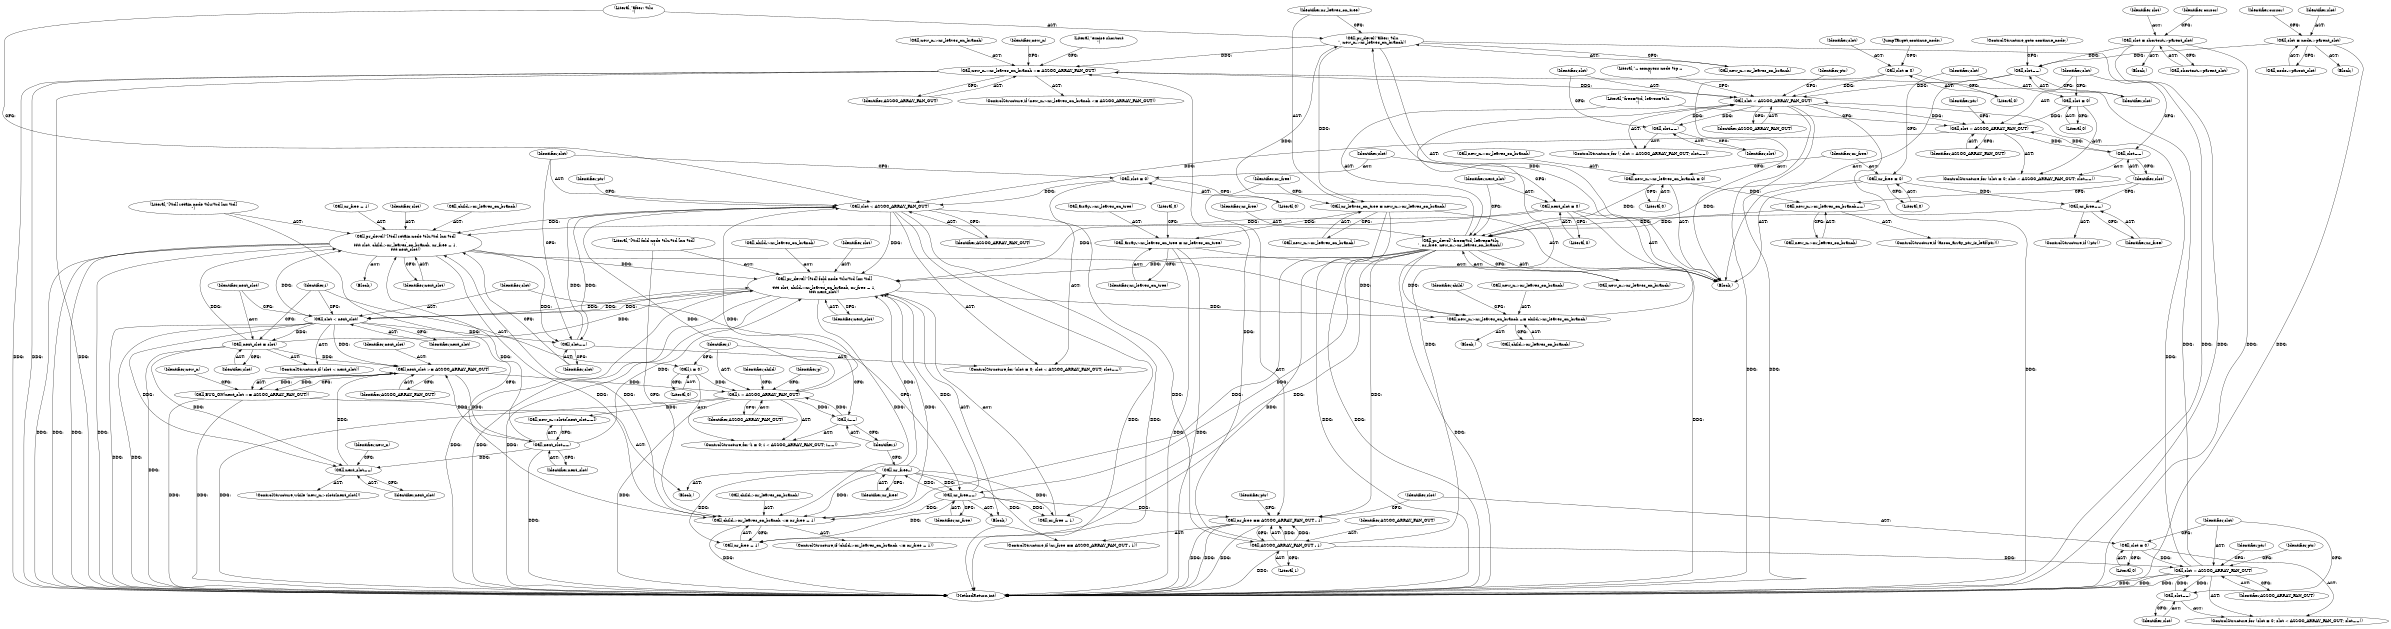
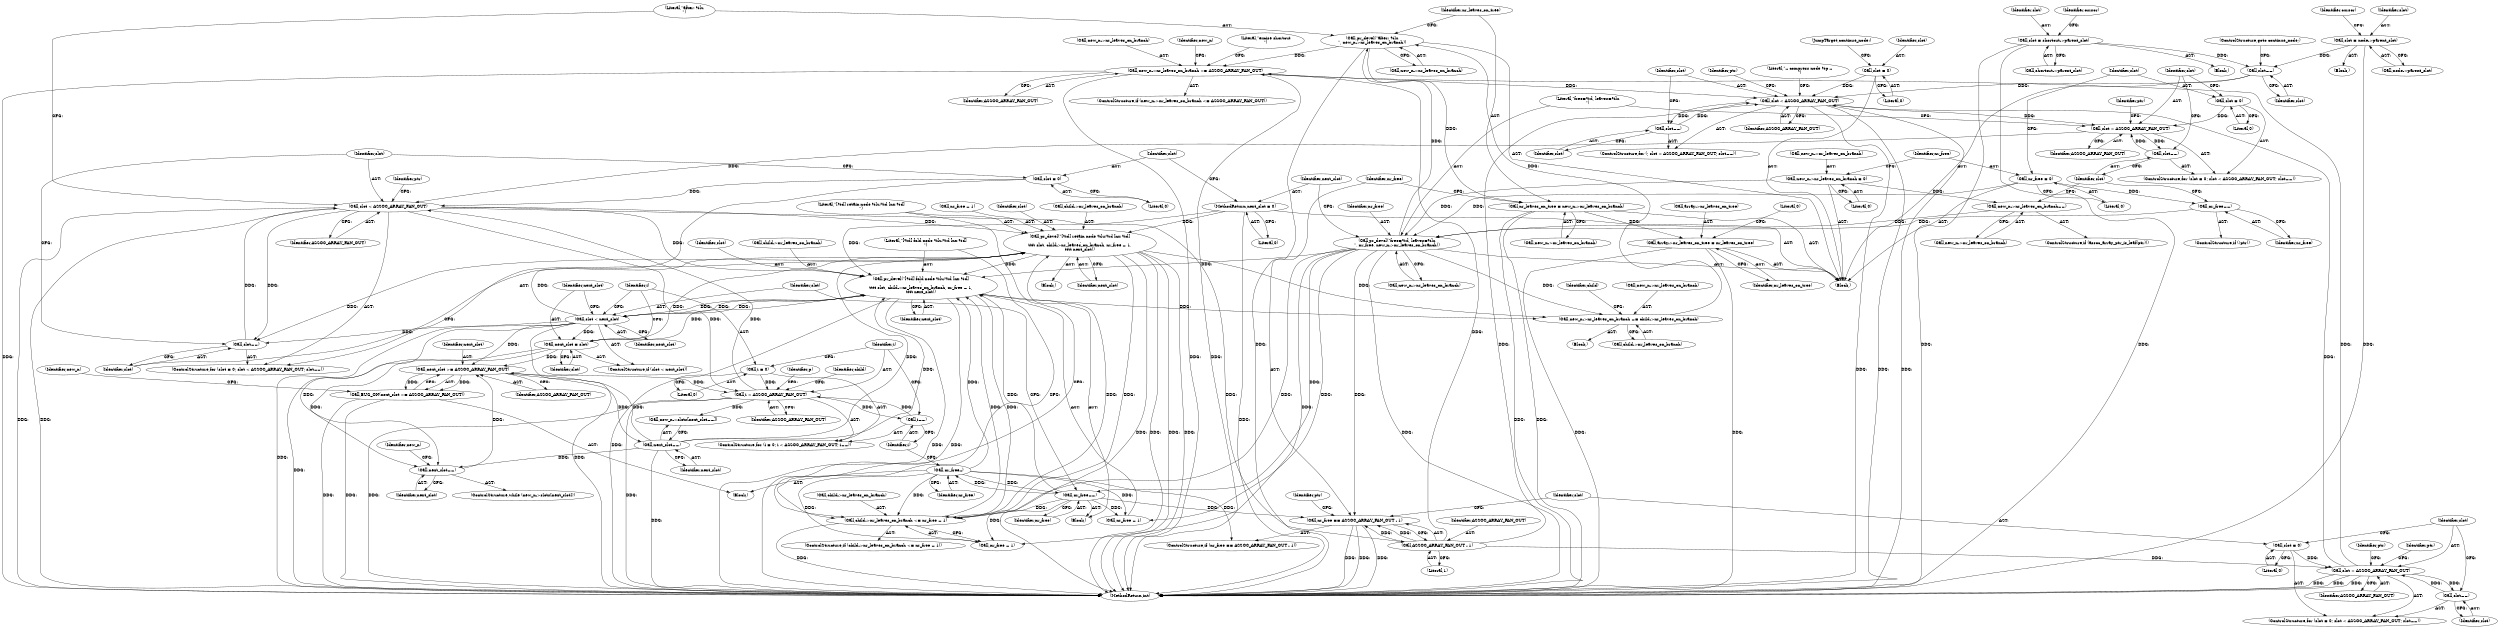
(1560, 207) -> (1245, 207)
(1170, 592) -> none
